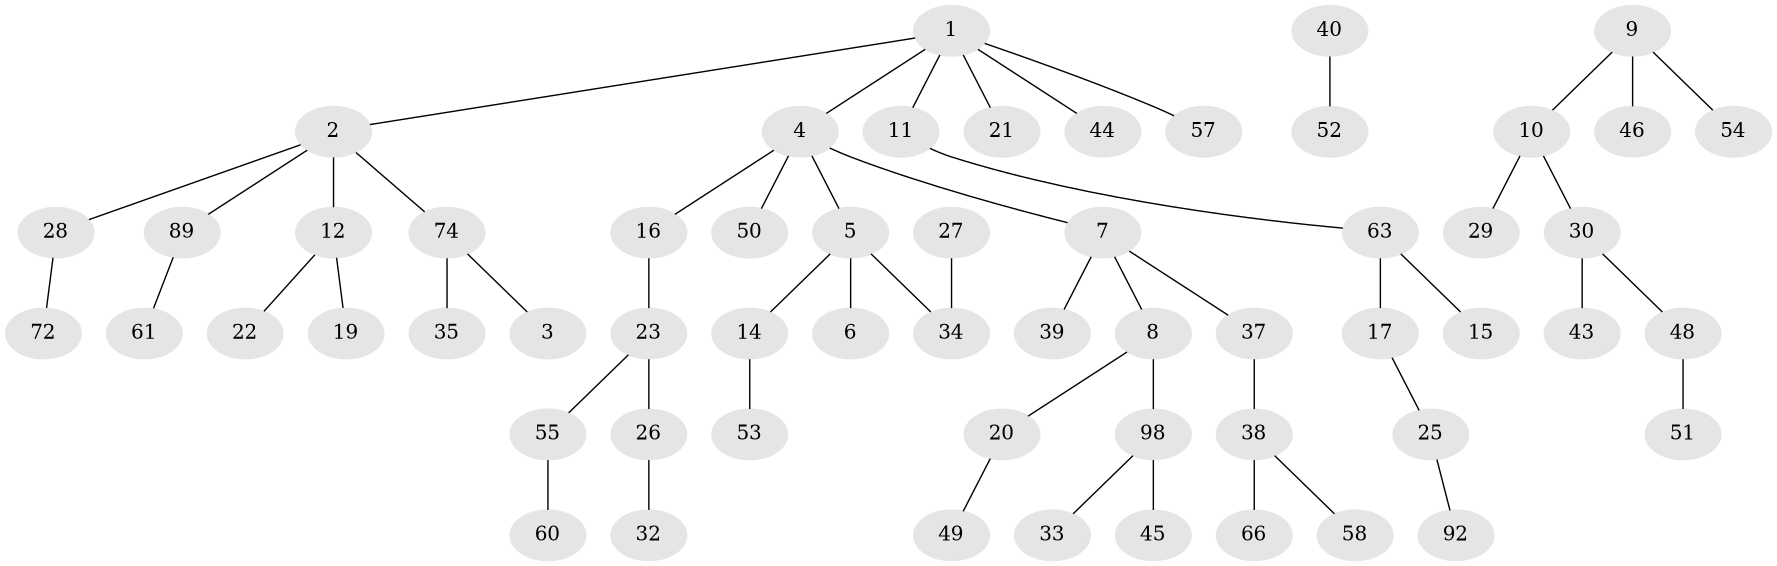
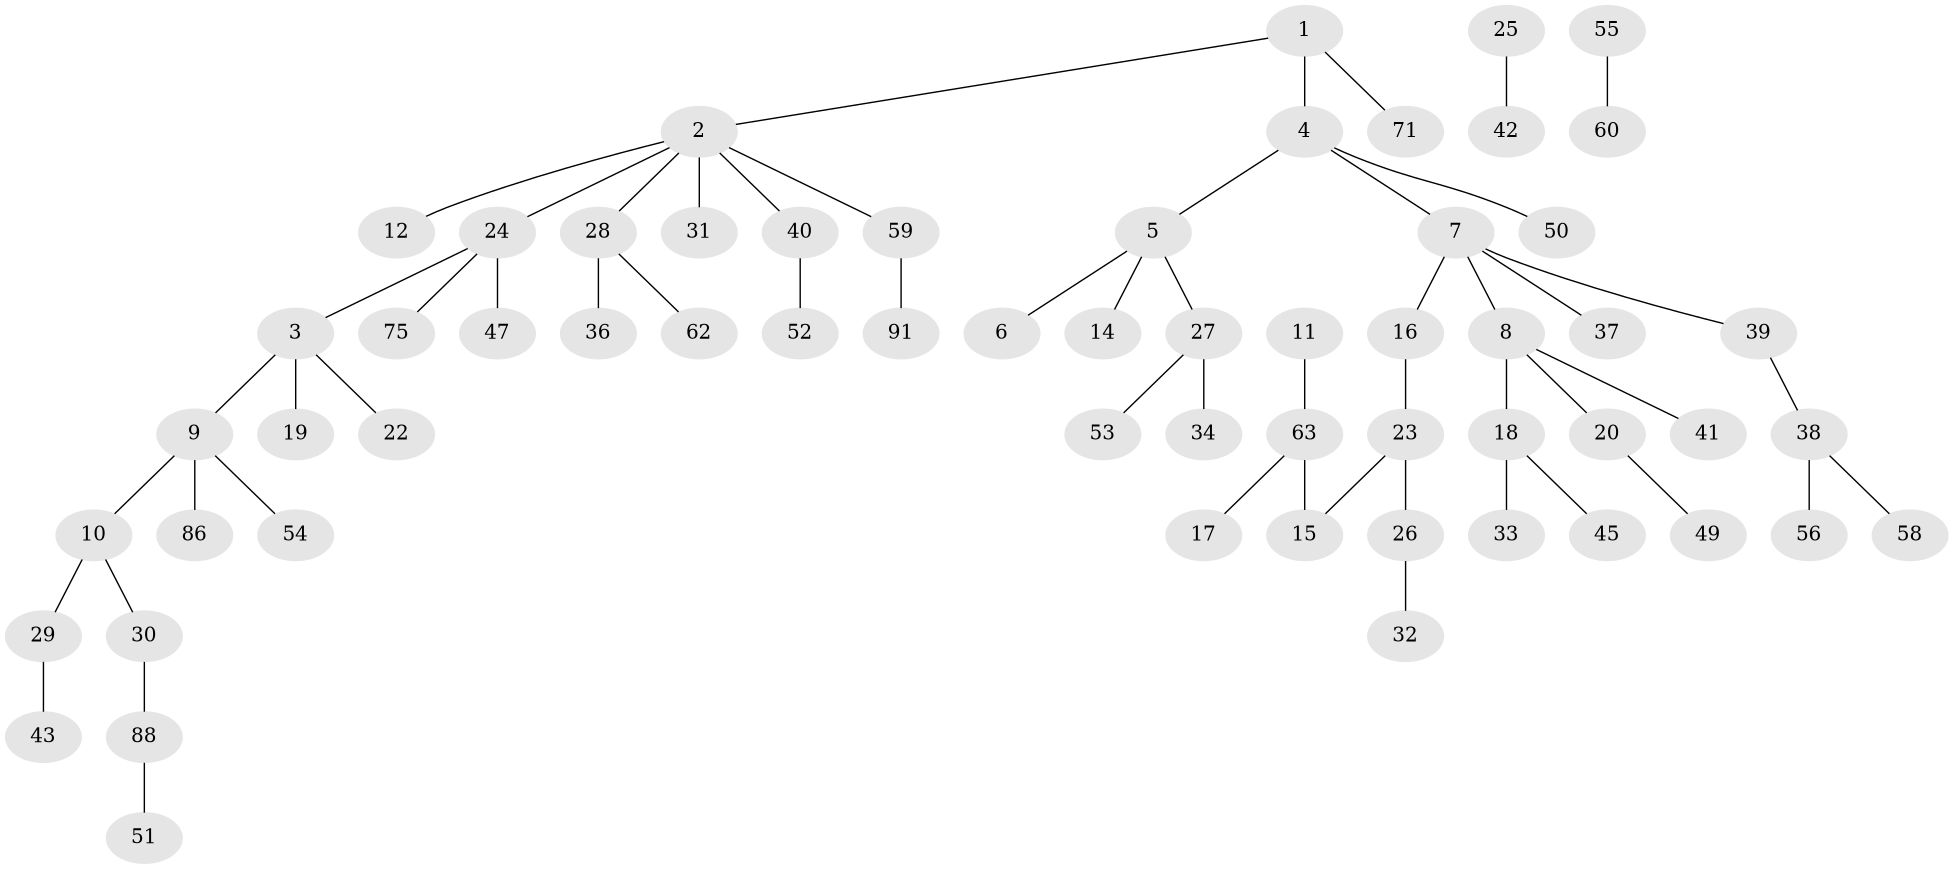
(926, 81) -> none
(1002, 132) -> (1406, 132)
(1103, 132) -> none
(1204, 132) -> none
(1633, 132) -> (195, 535)
(724, 182) -> (1431, 283)
none -> (750, 182)
(182, 233) -> (901, 233)
(447, 233) -> (497, 233)
none -> (699, 233)
(289, 283) -> (346, 384)
(340, 283) -> (296, 384)
(901, 283) -> (1179, 283)
(1582, 283) -> (43, 687)
(43, 334) -> (699, 334)
(144, 334) -> (901, 334)
(447, 334) -> (397, 334)
none -> (497, 334)
none -> (598, 334)
(1683, 334) -> (144, 737)
none -> (245, 384)
(599, 384) -> (1355, 485)
(750, 384) -> (1154, 384)
(1254, 384) -> (1784, 384)
(1406, 384) -> none
(1153, 434) -> (1506, 434)
none -> (1708, 434)
(1254, 535) -> (1809, 535)
(1456, 535) -> (1506, 132)
